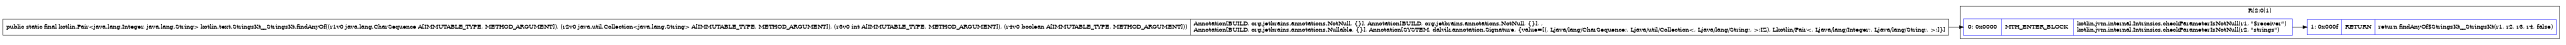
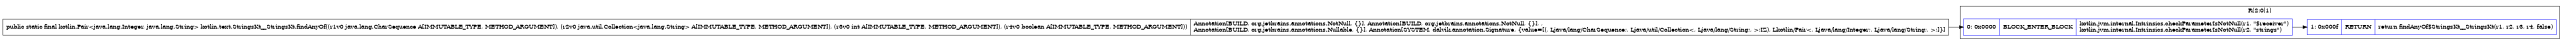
(2037, 27) -> (2038, 27)
